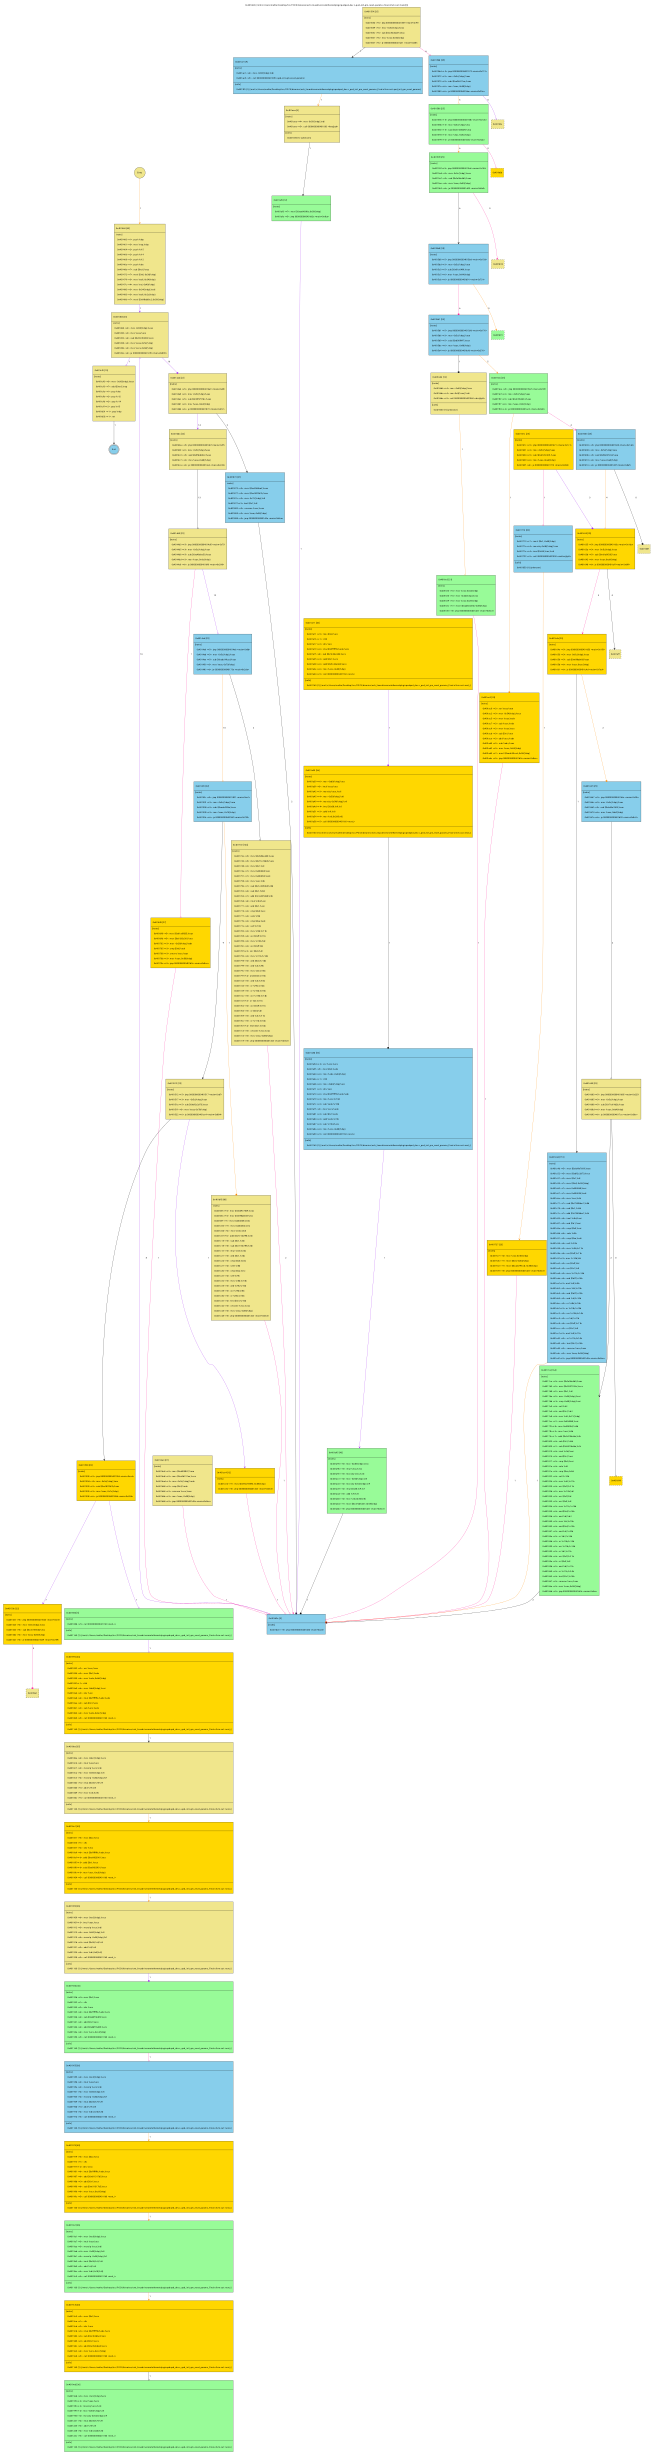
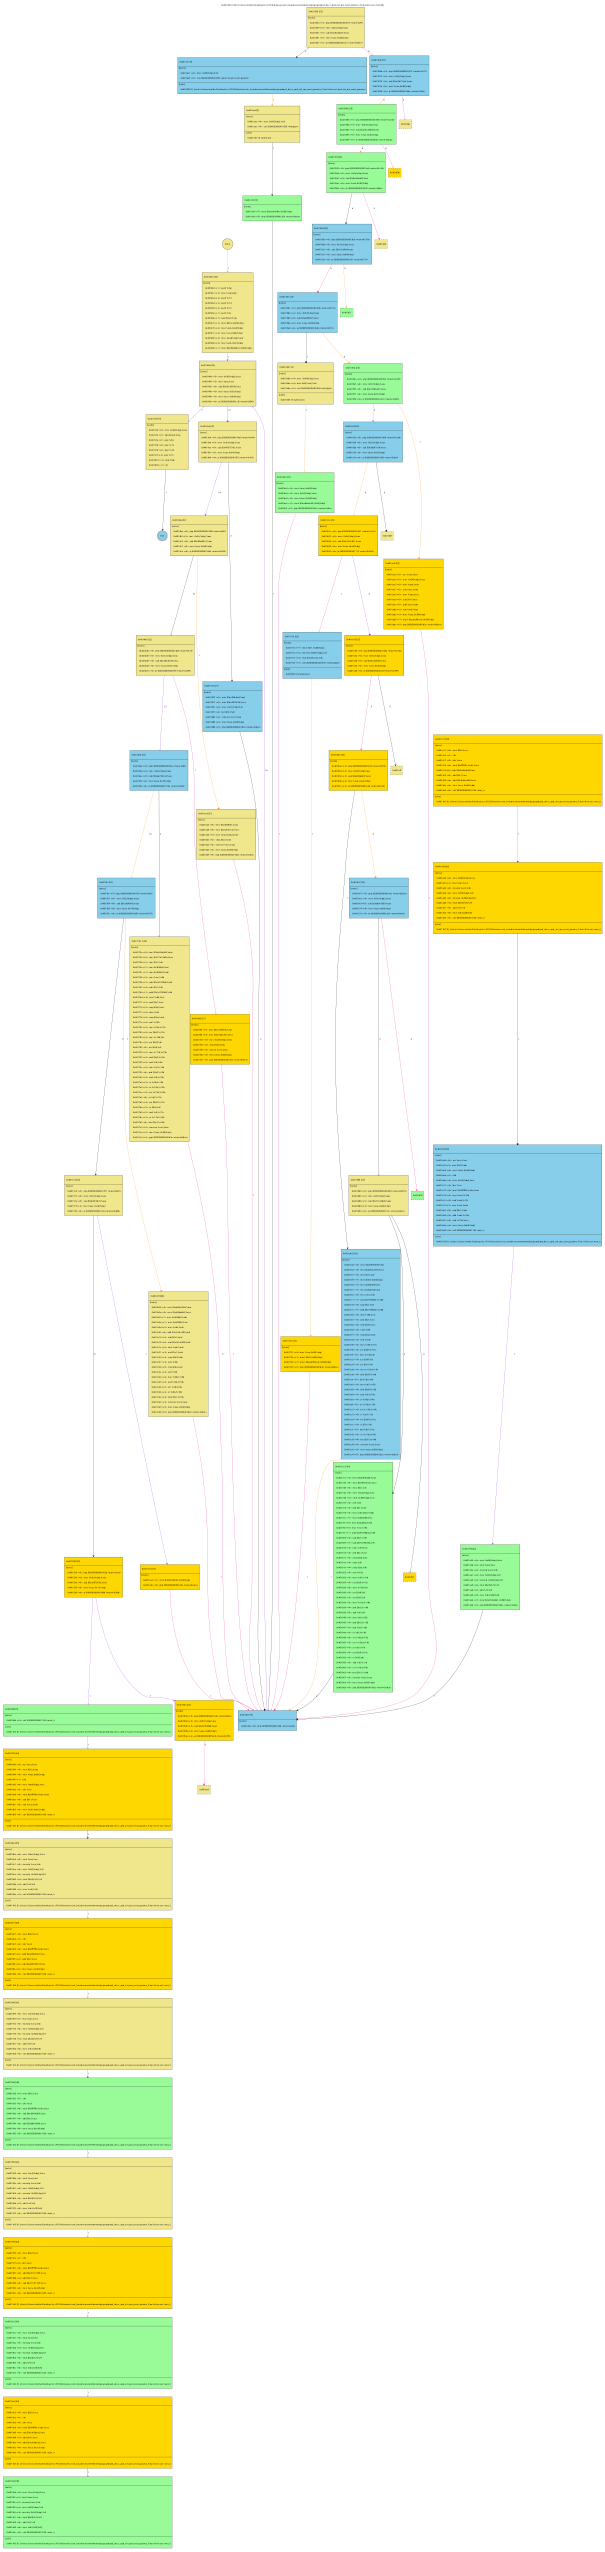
(605, 499) -> (361, 488)
none -> (198, 683)
(299, 917) -> (272, 965)
none -> (418, 1195)
(149, 2097) -> (88, 2193)
